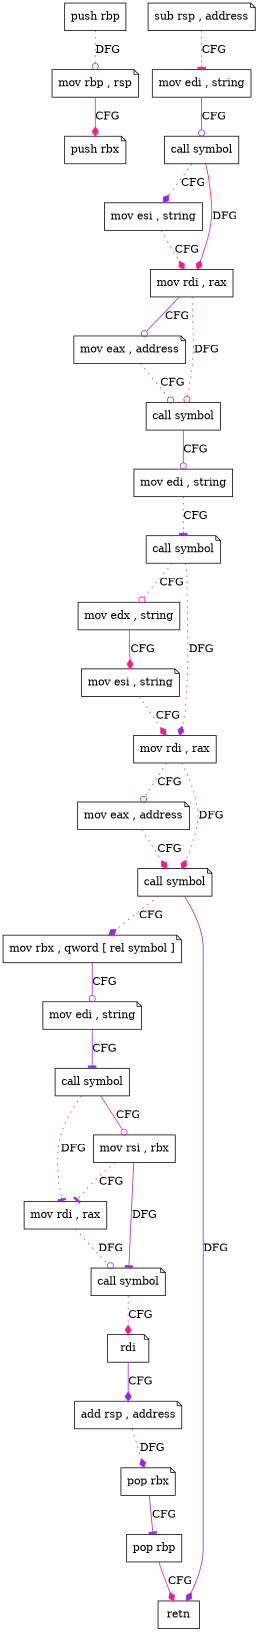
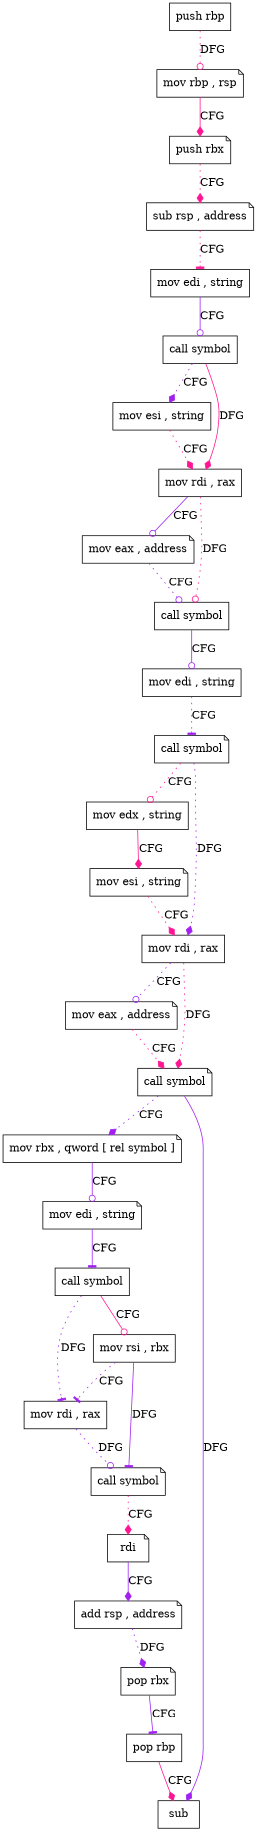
none -> (200, 179)
(179, 1615) -> (179, 1814)
